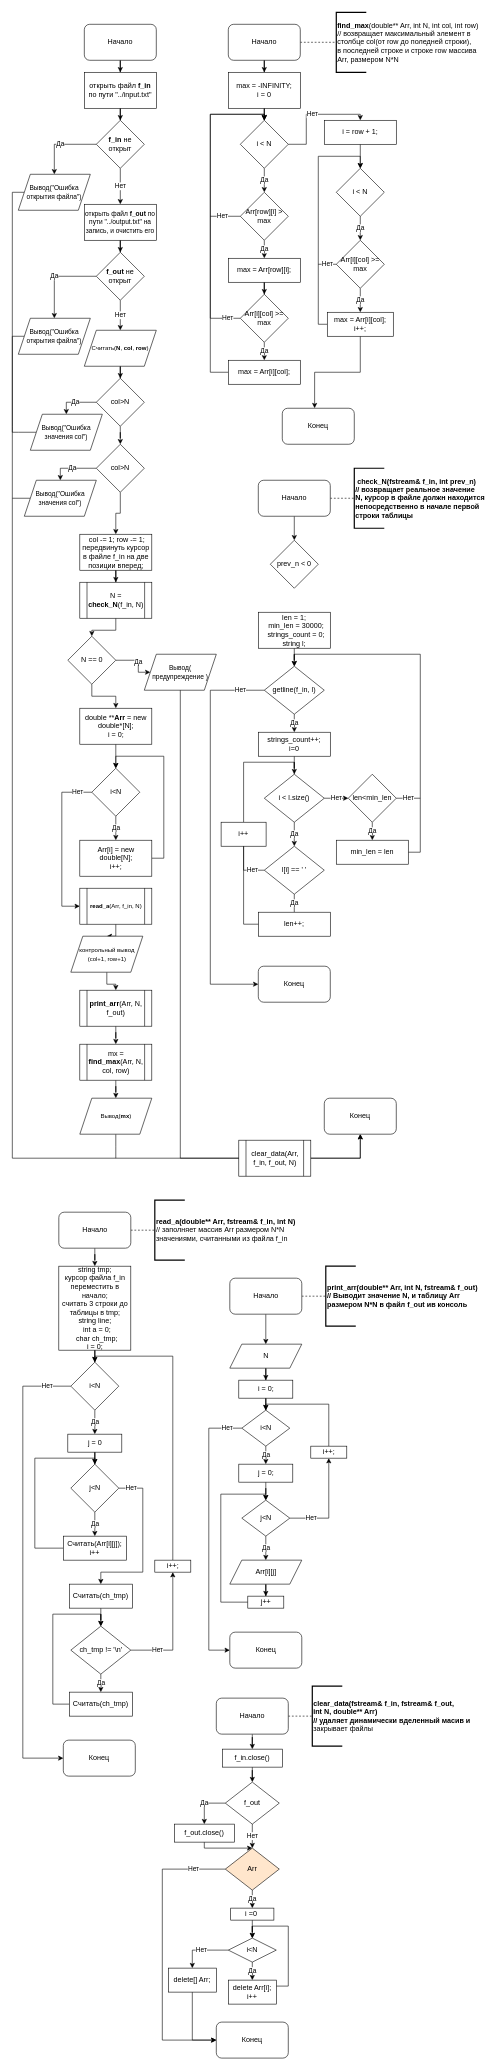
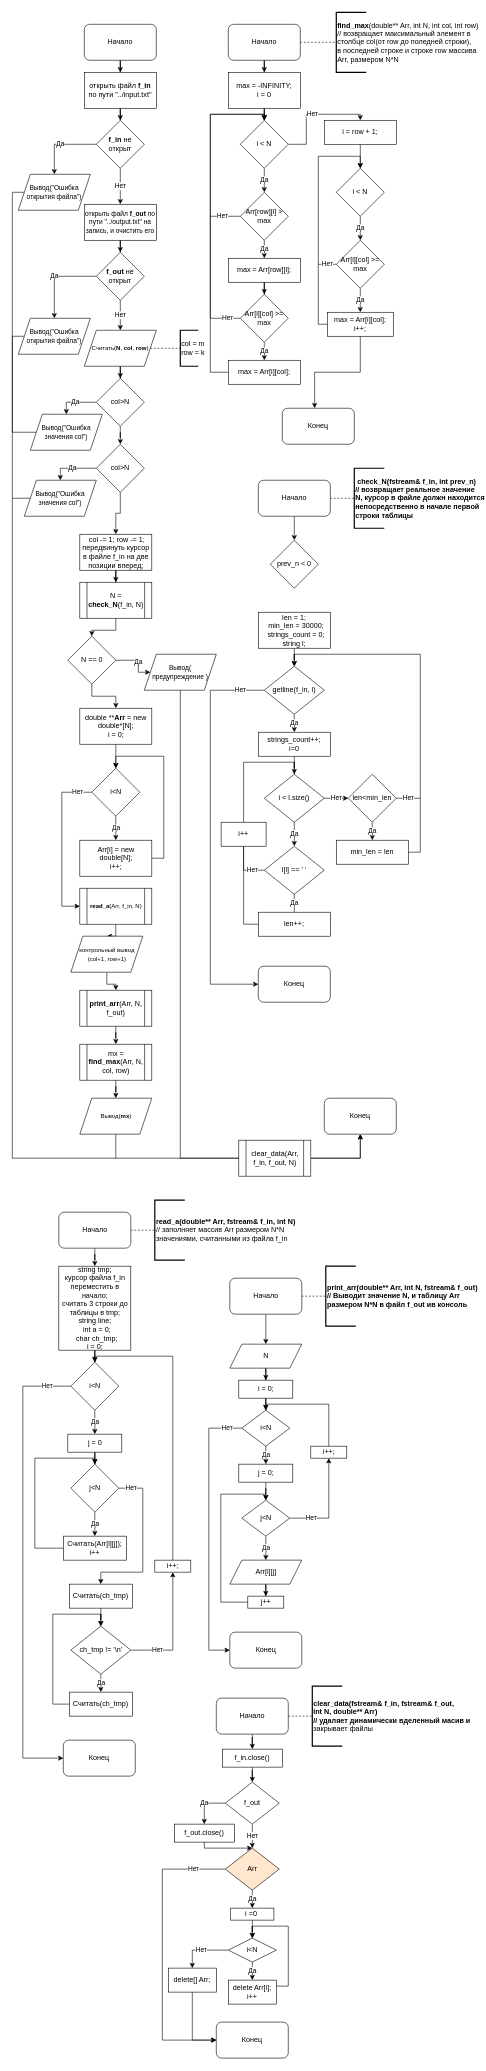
none -> (177, 348)
none -> (189, 348)
